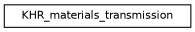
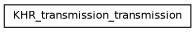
(98, 16) -> (98, 16)
